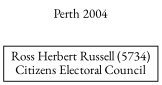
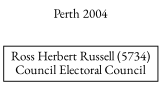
(81, 64) -> (81, 64)
